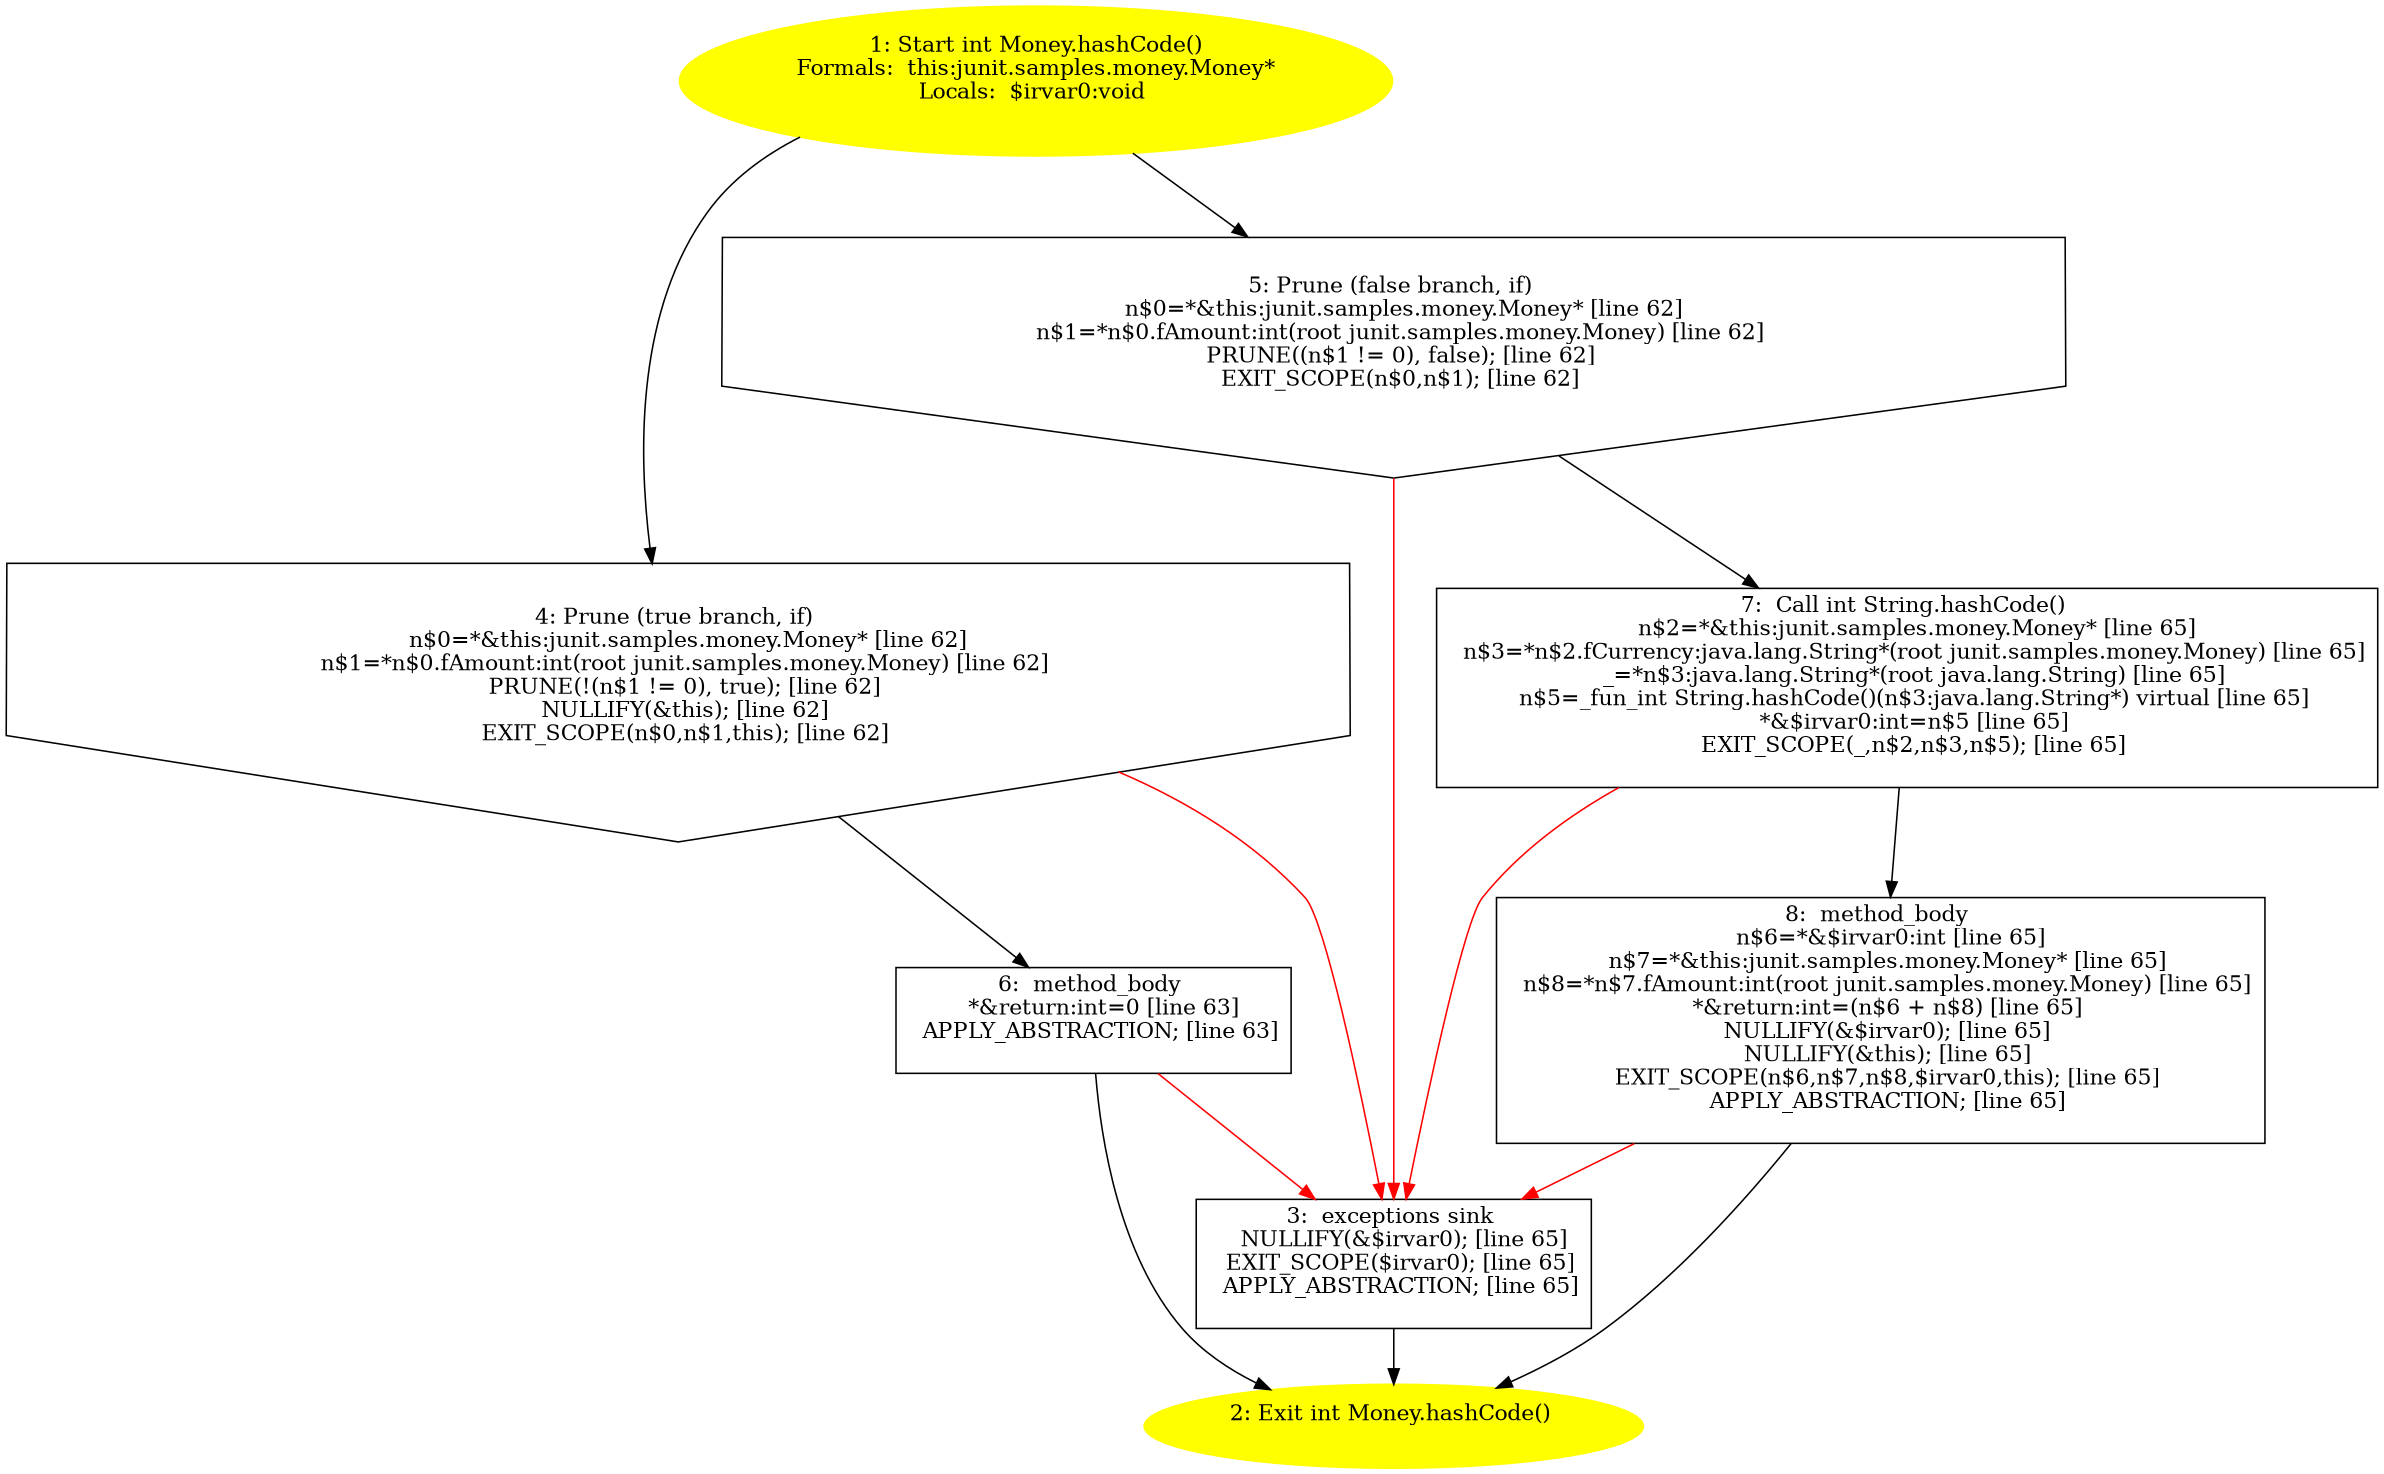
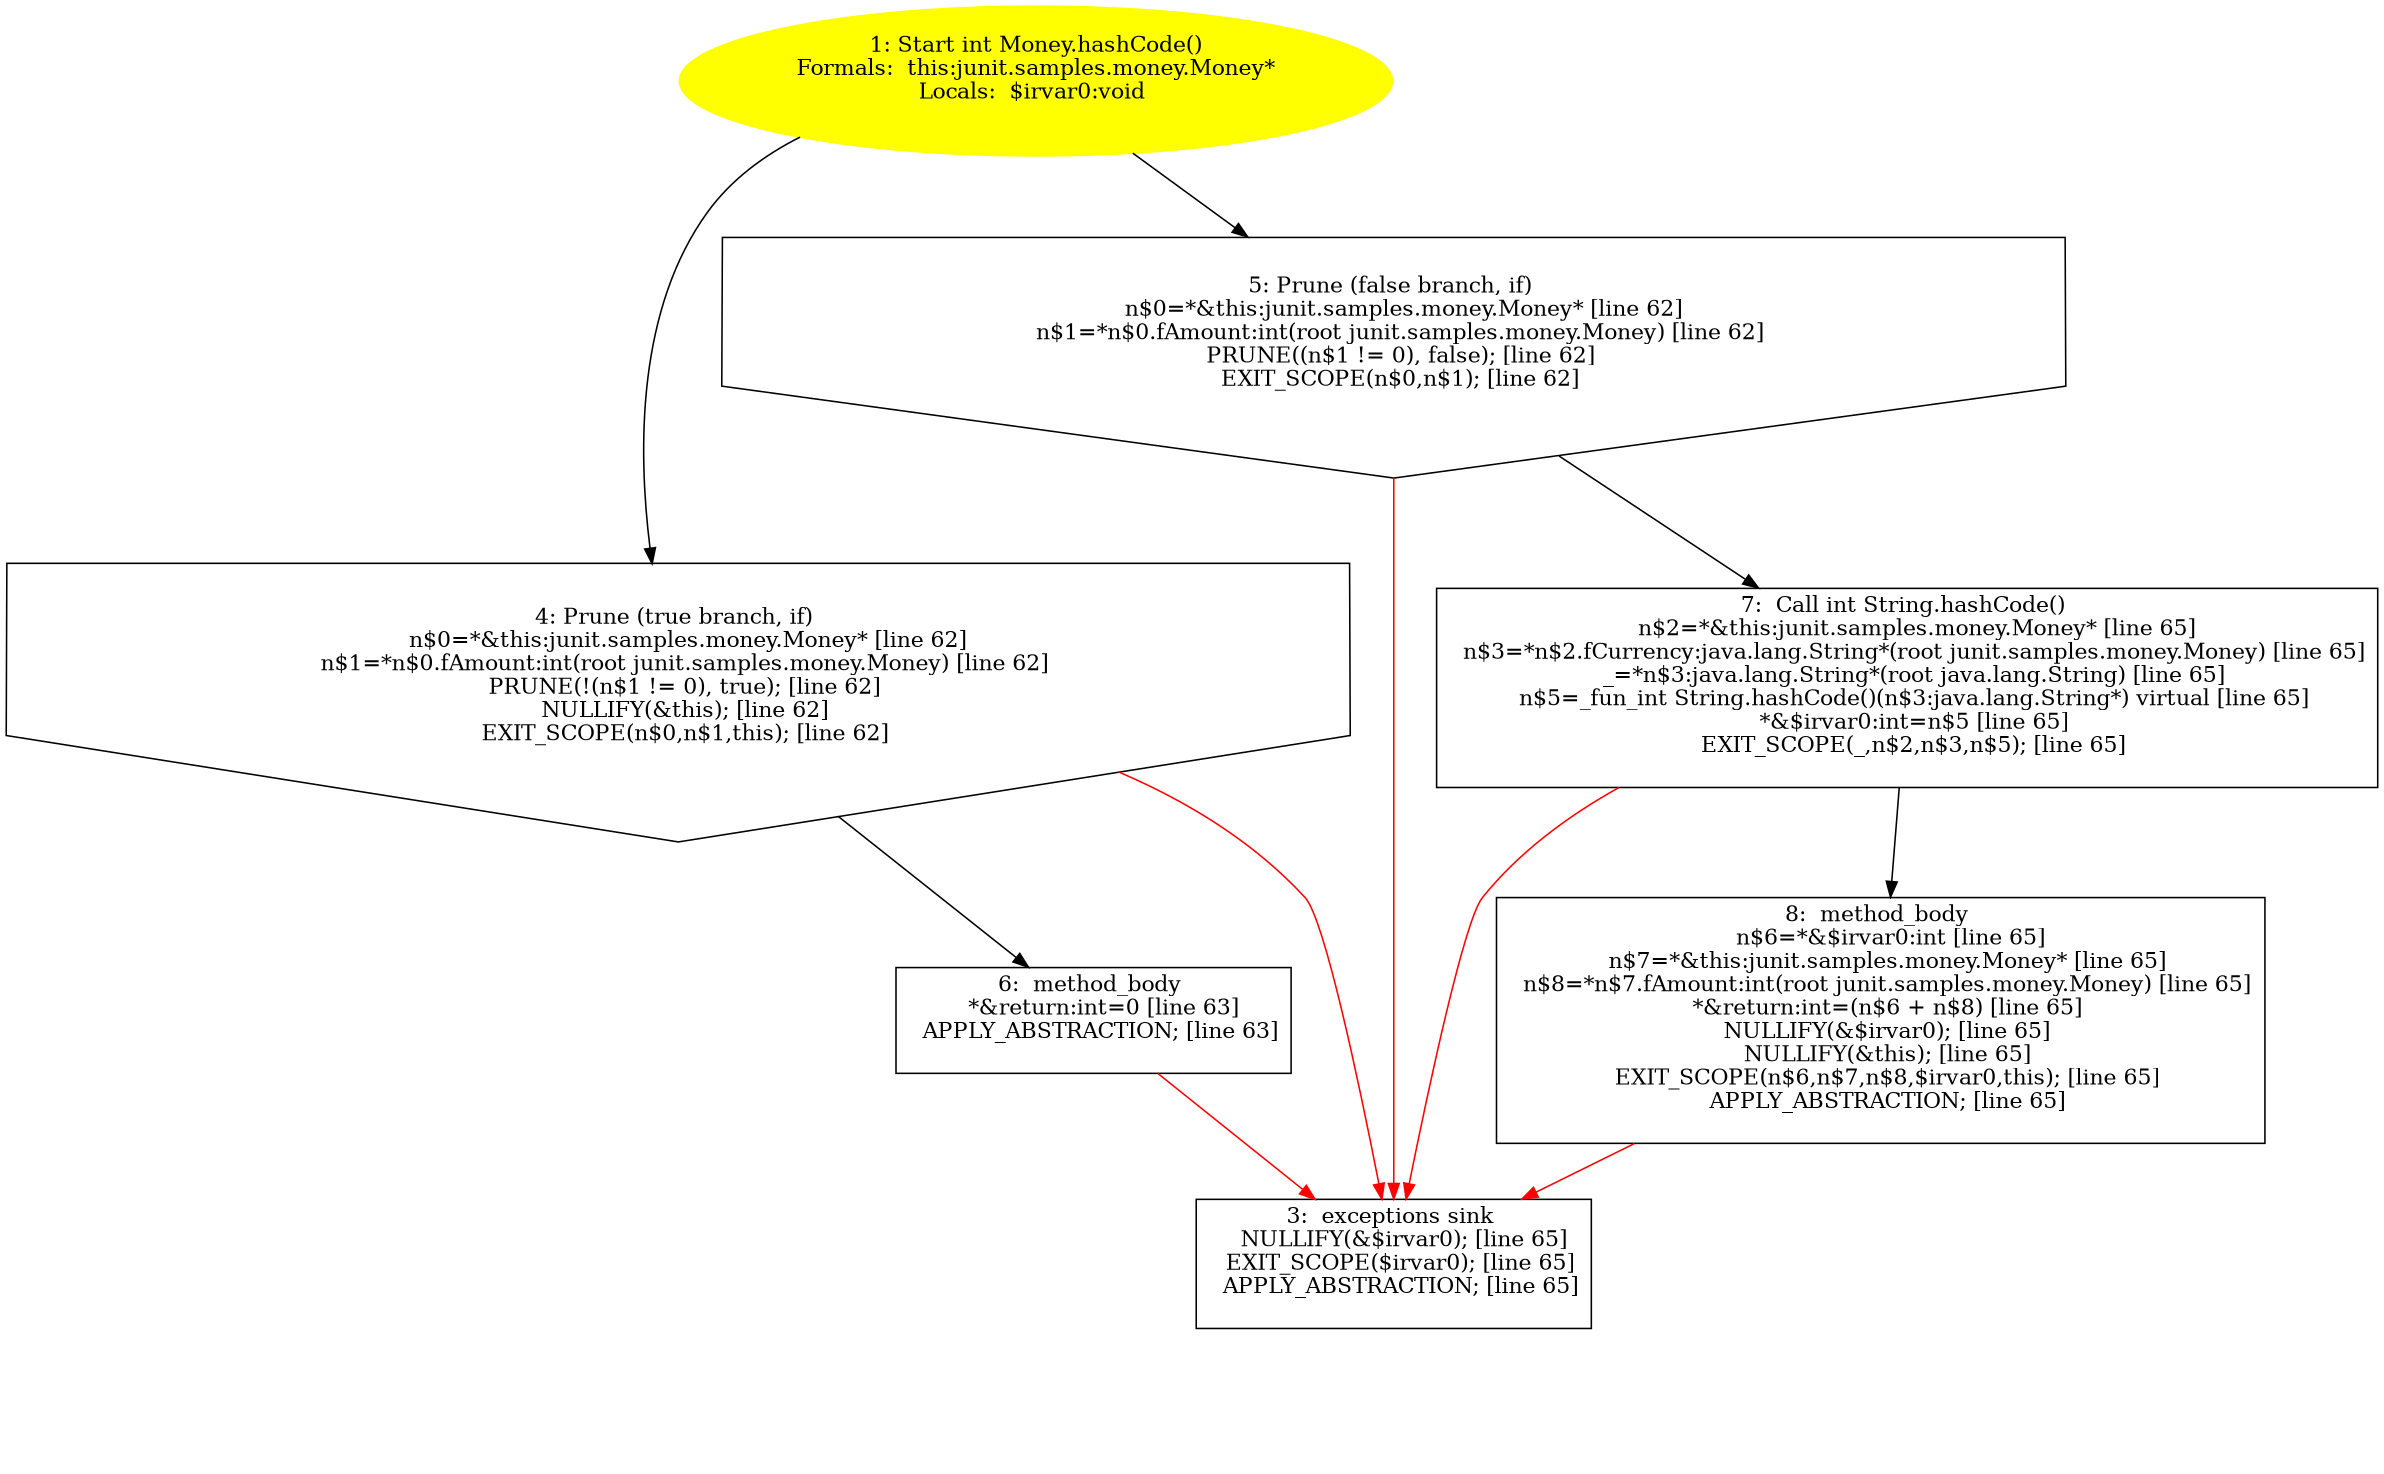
(1394, 1426) -> none
